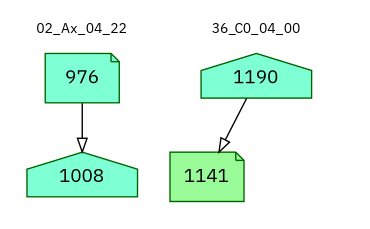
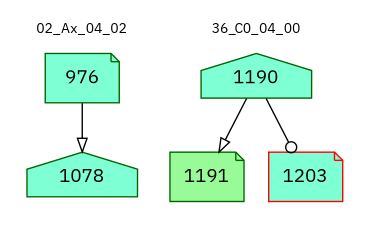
(82, 29) -> (82, 29)
(82, 177) -> (82, 177)
(207, 177) -> (207, 177)
none -> (306, 177)
